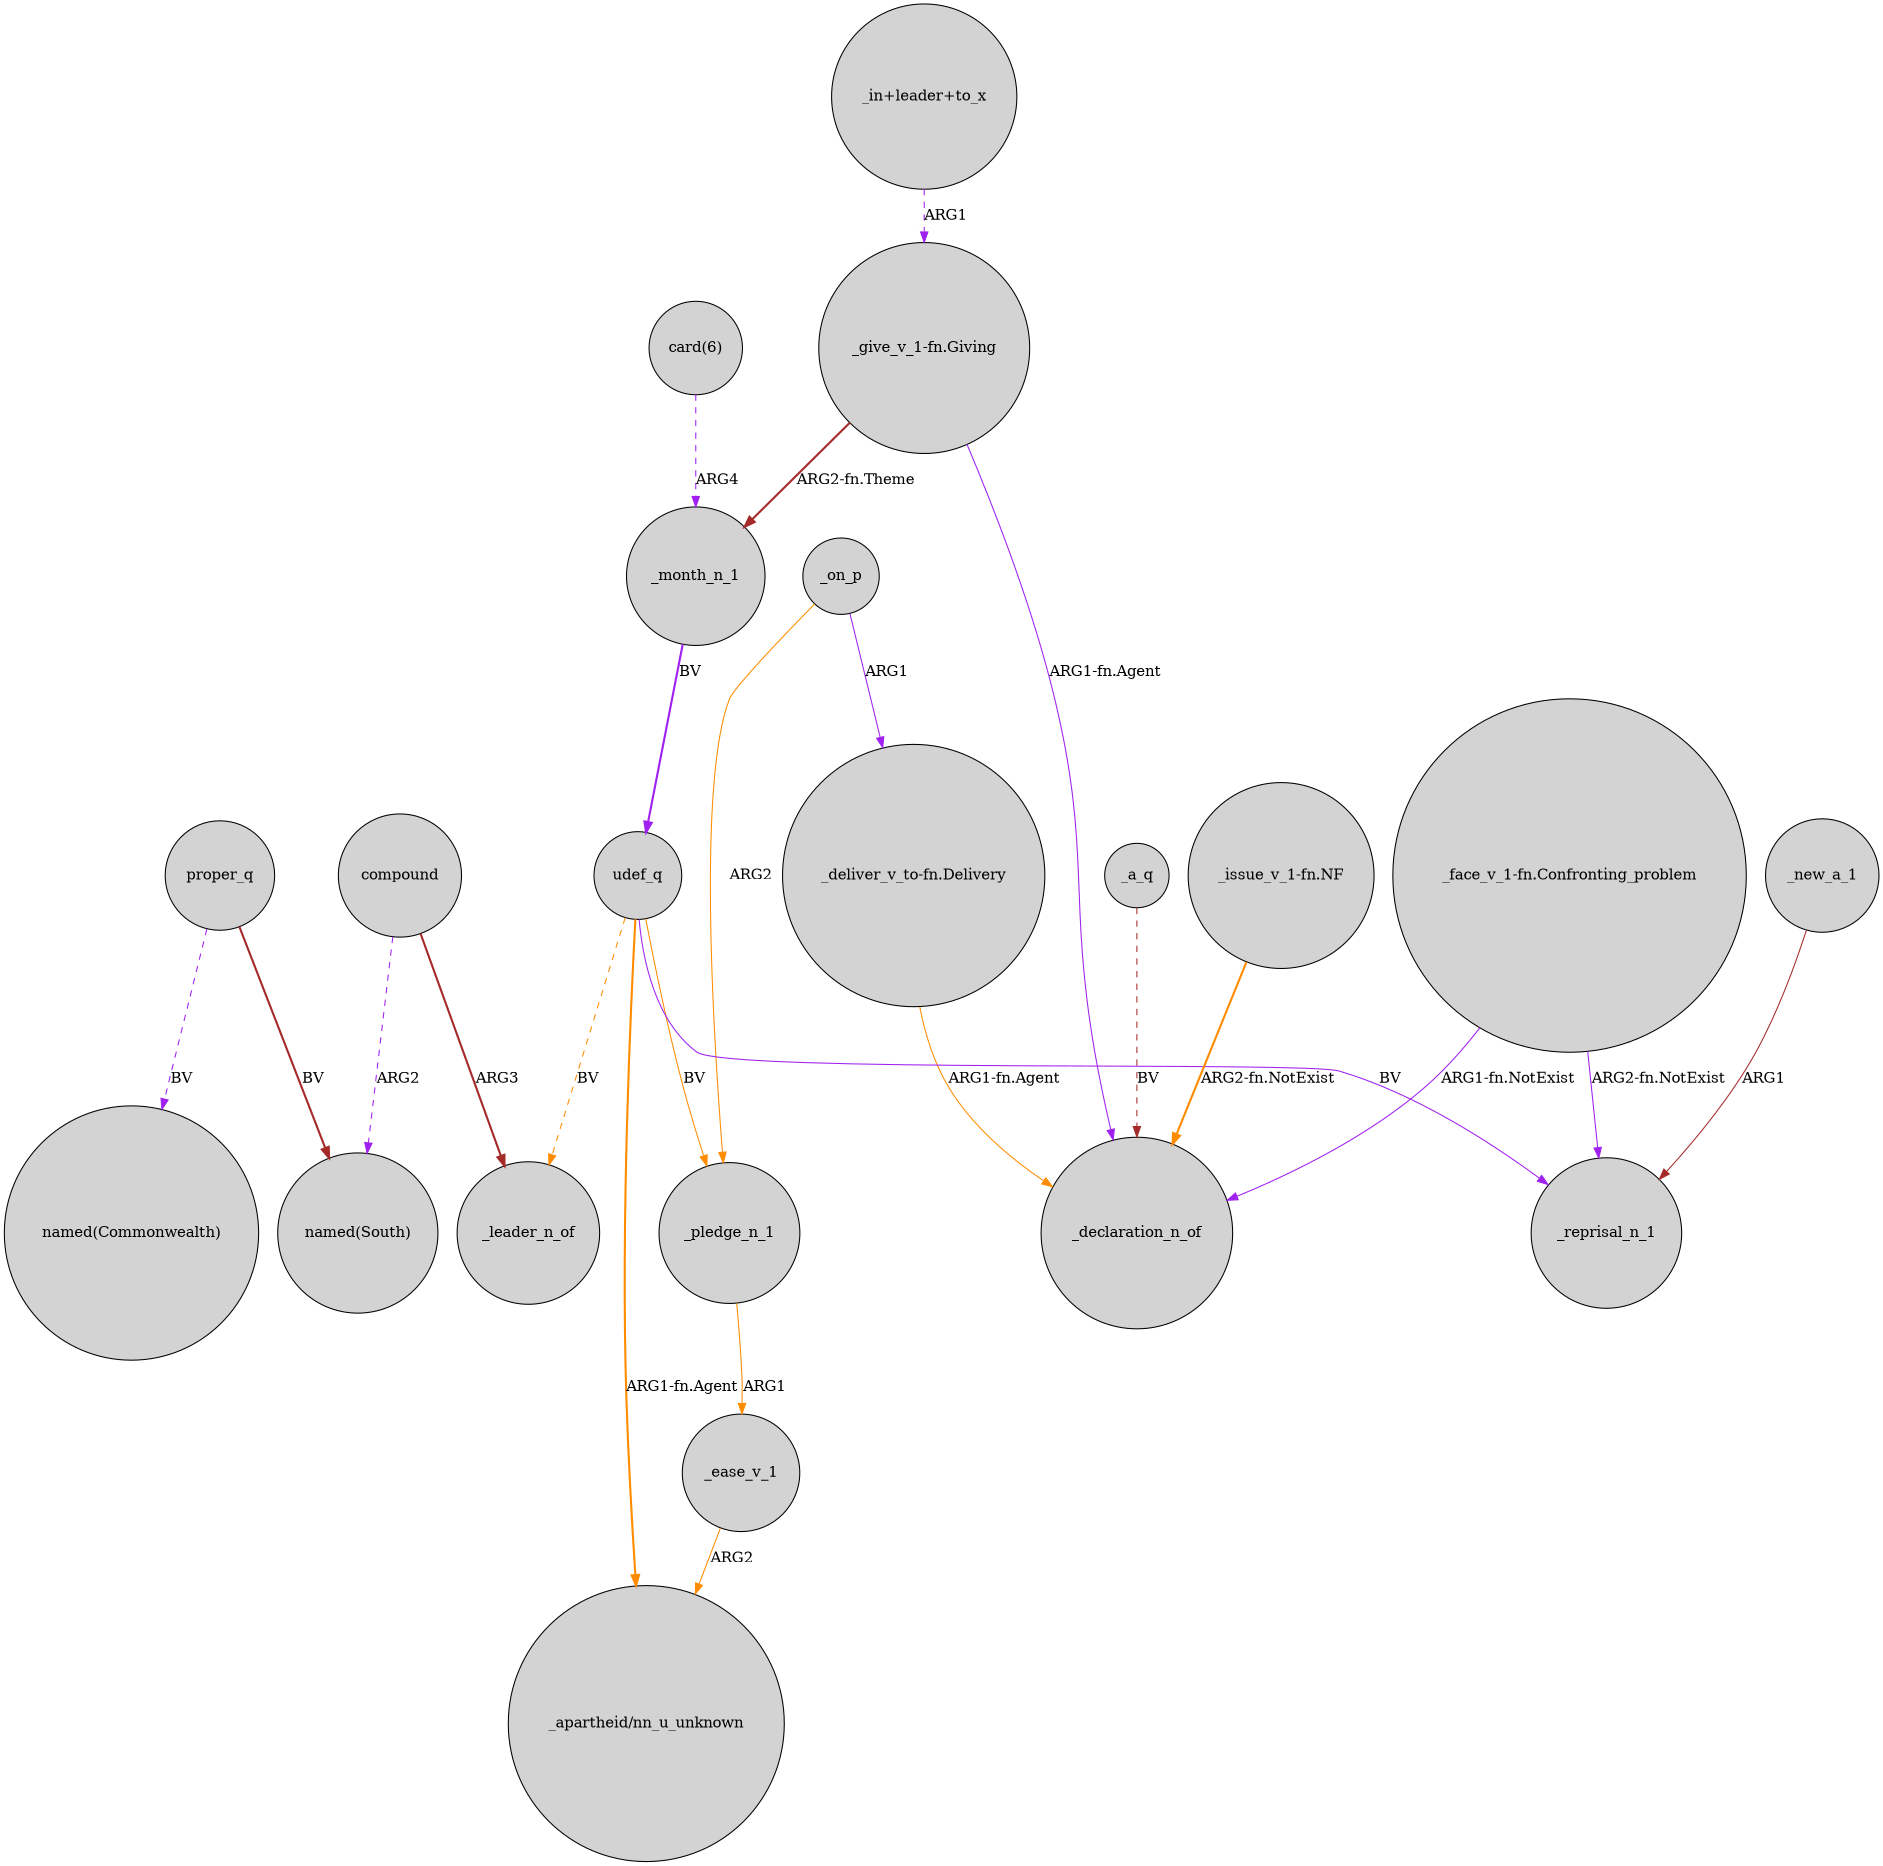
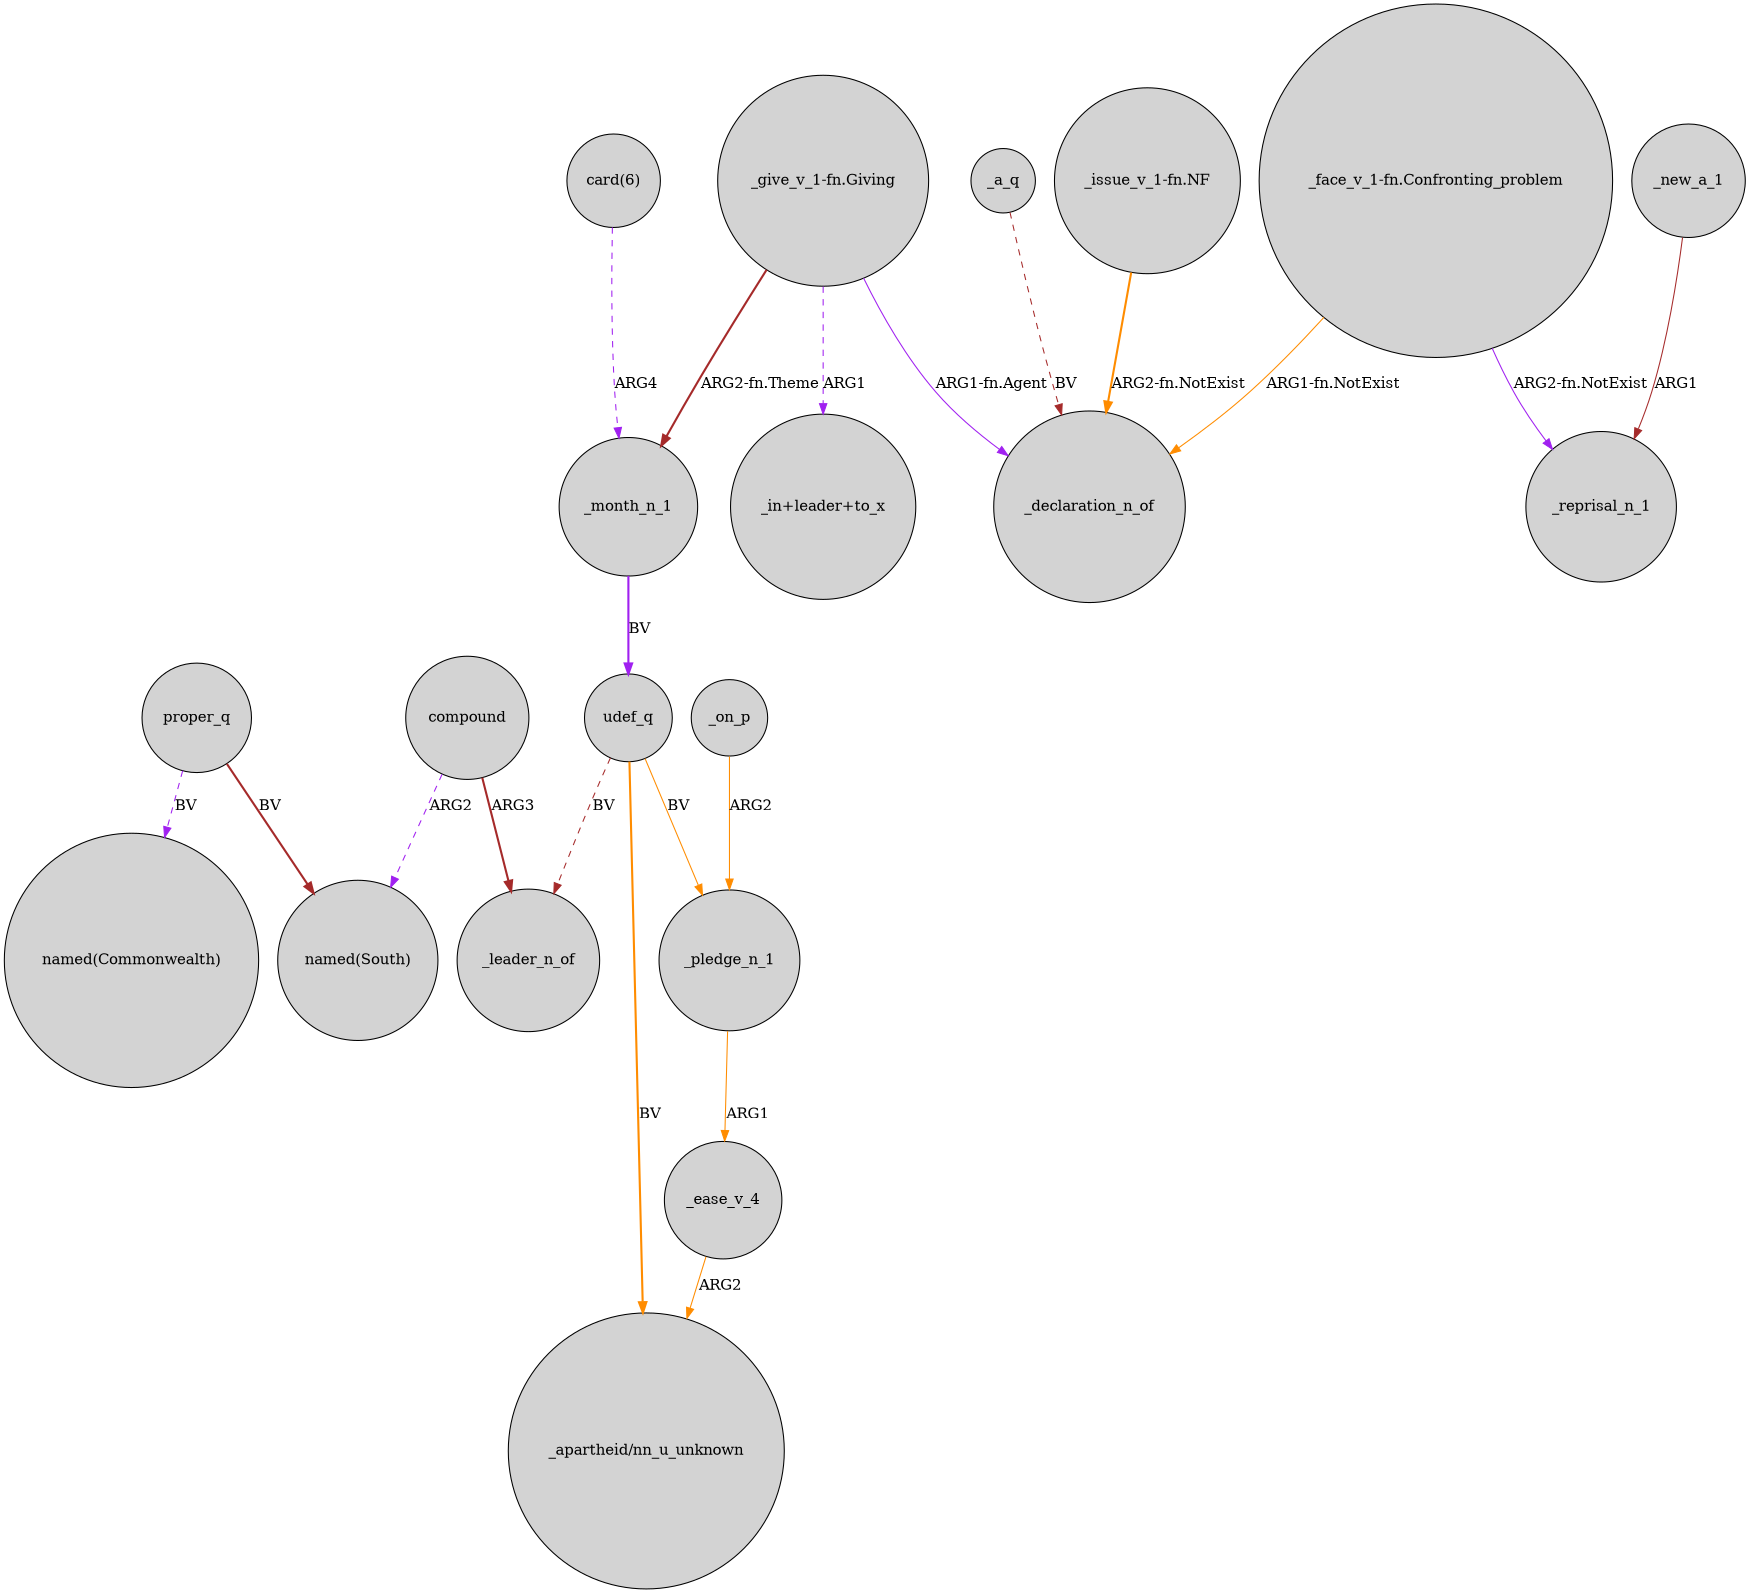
(924, 210) -> (823, 345)
(914, 876) -> none
(589, 1036) -> (583, 821)
(1057, 1066) -> none
(1370, 1128) -> (1255, 387)
(682, 1387) -> (650, 1115)
(741, 1473) -> (723, 1200)
